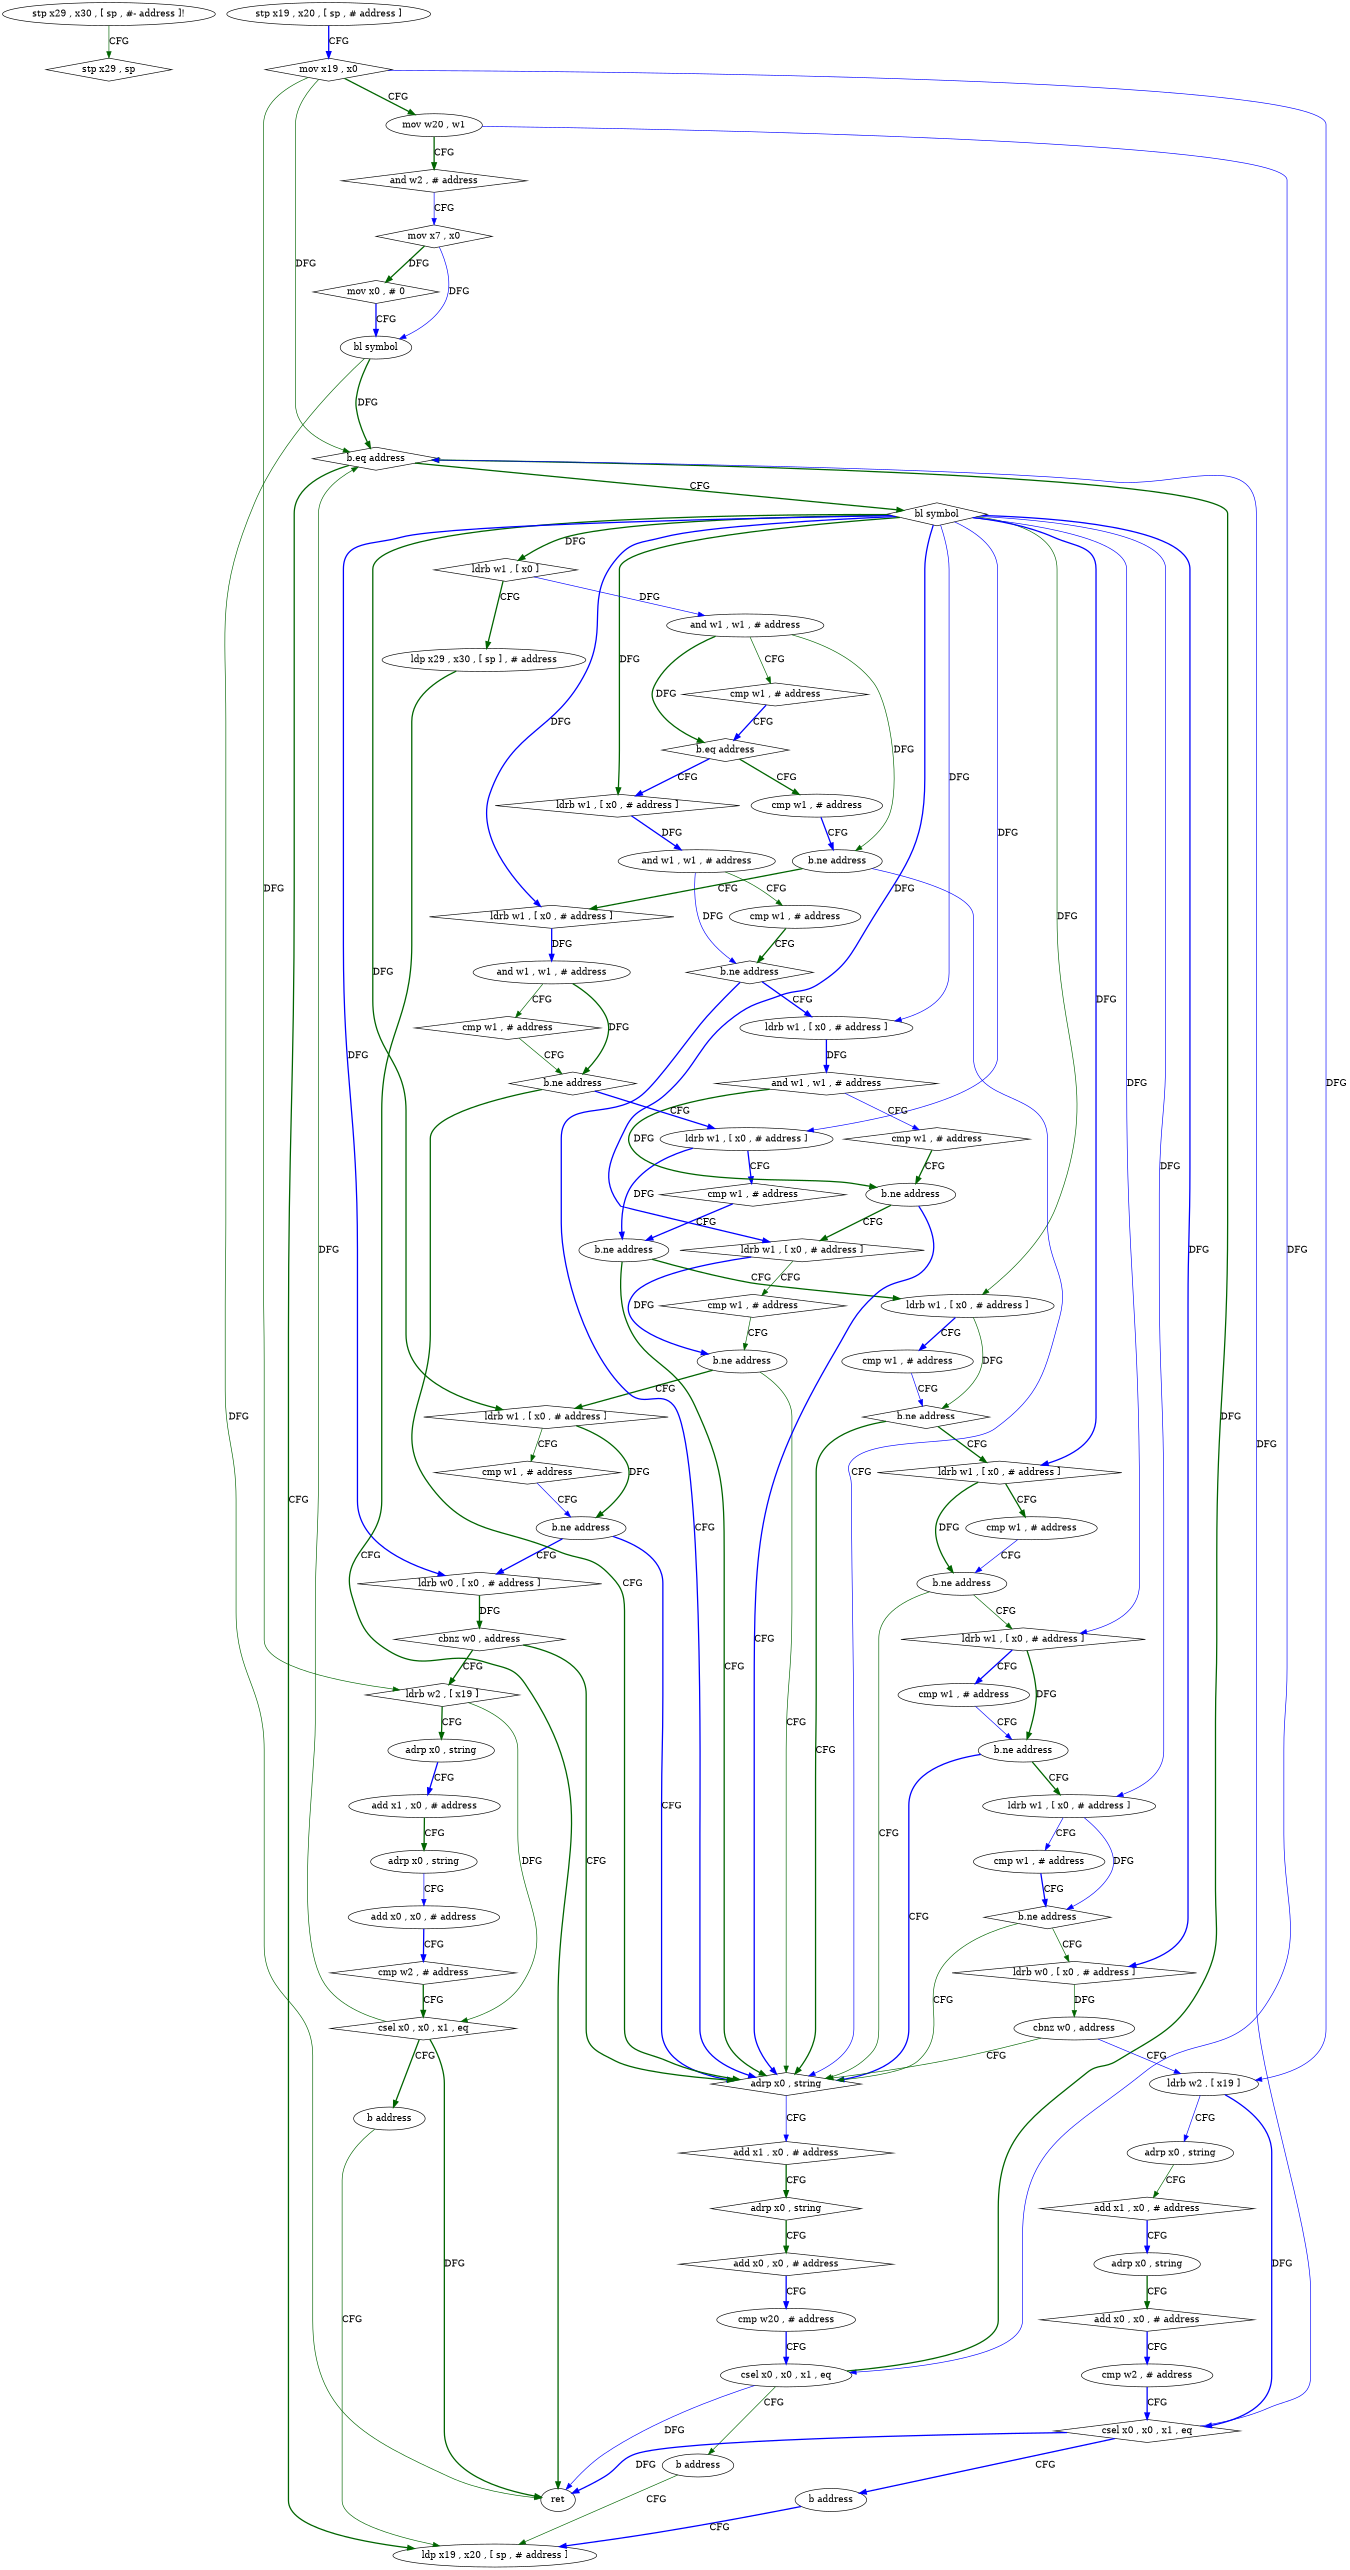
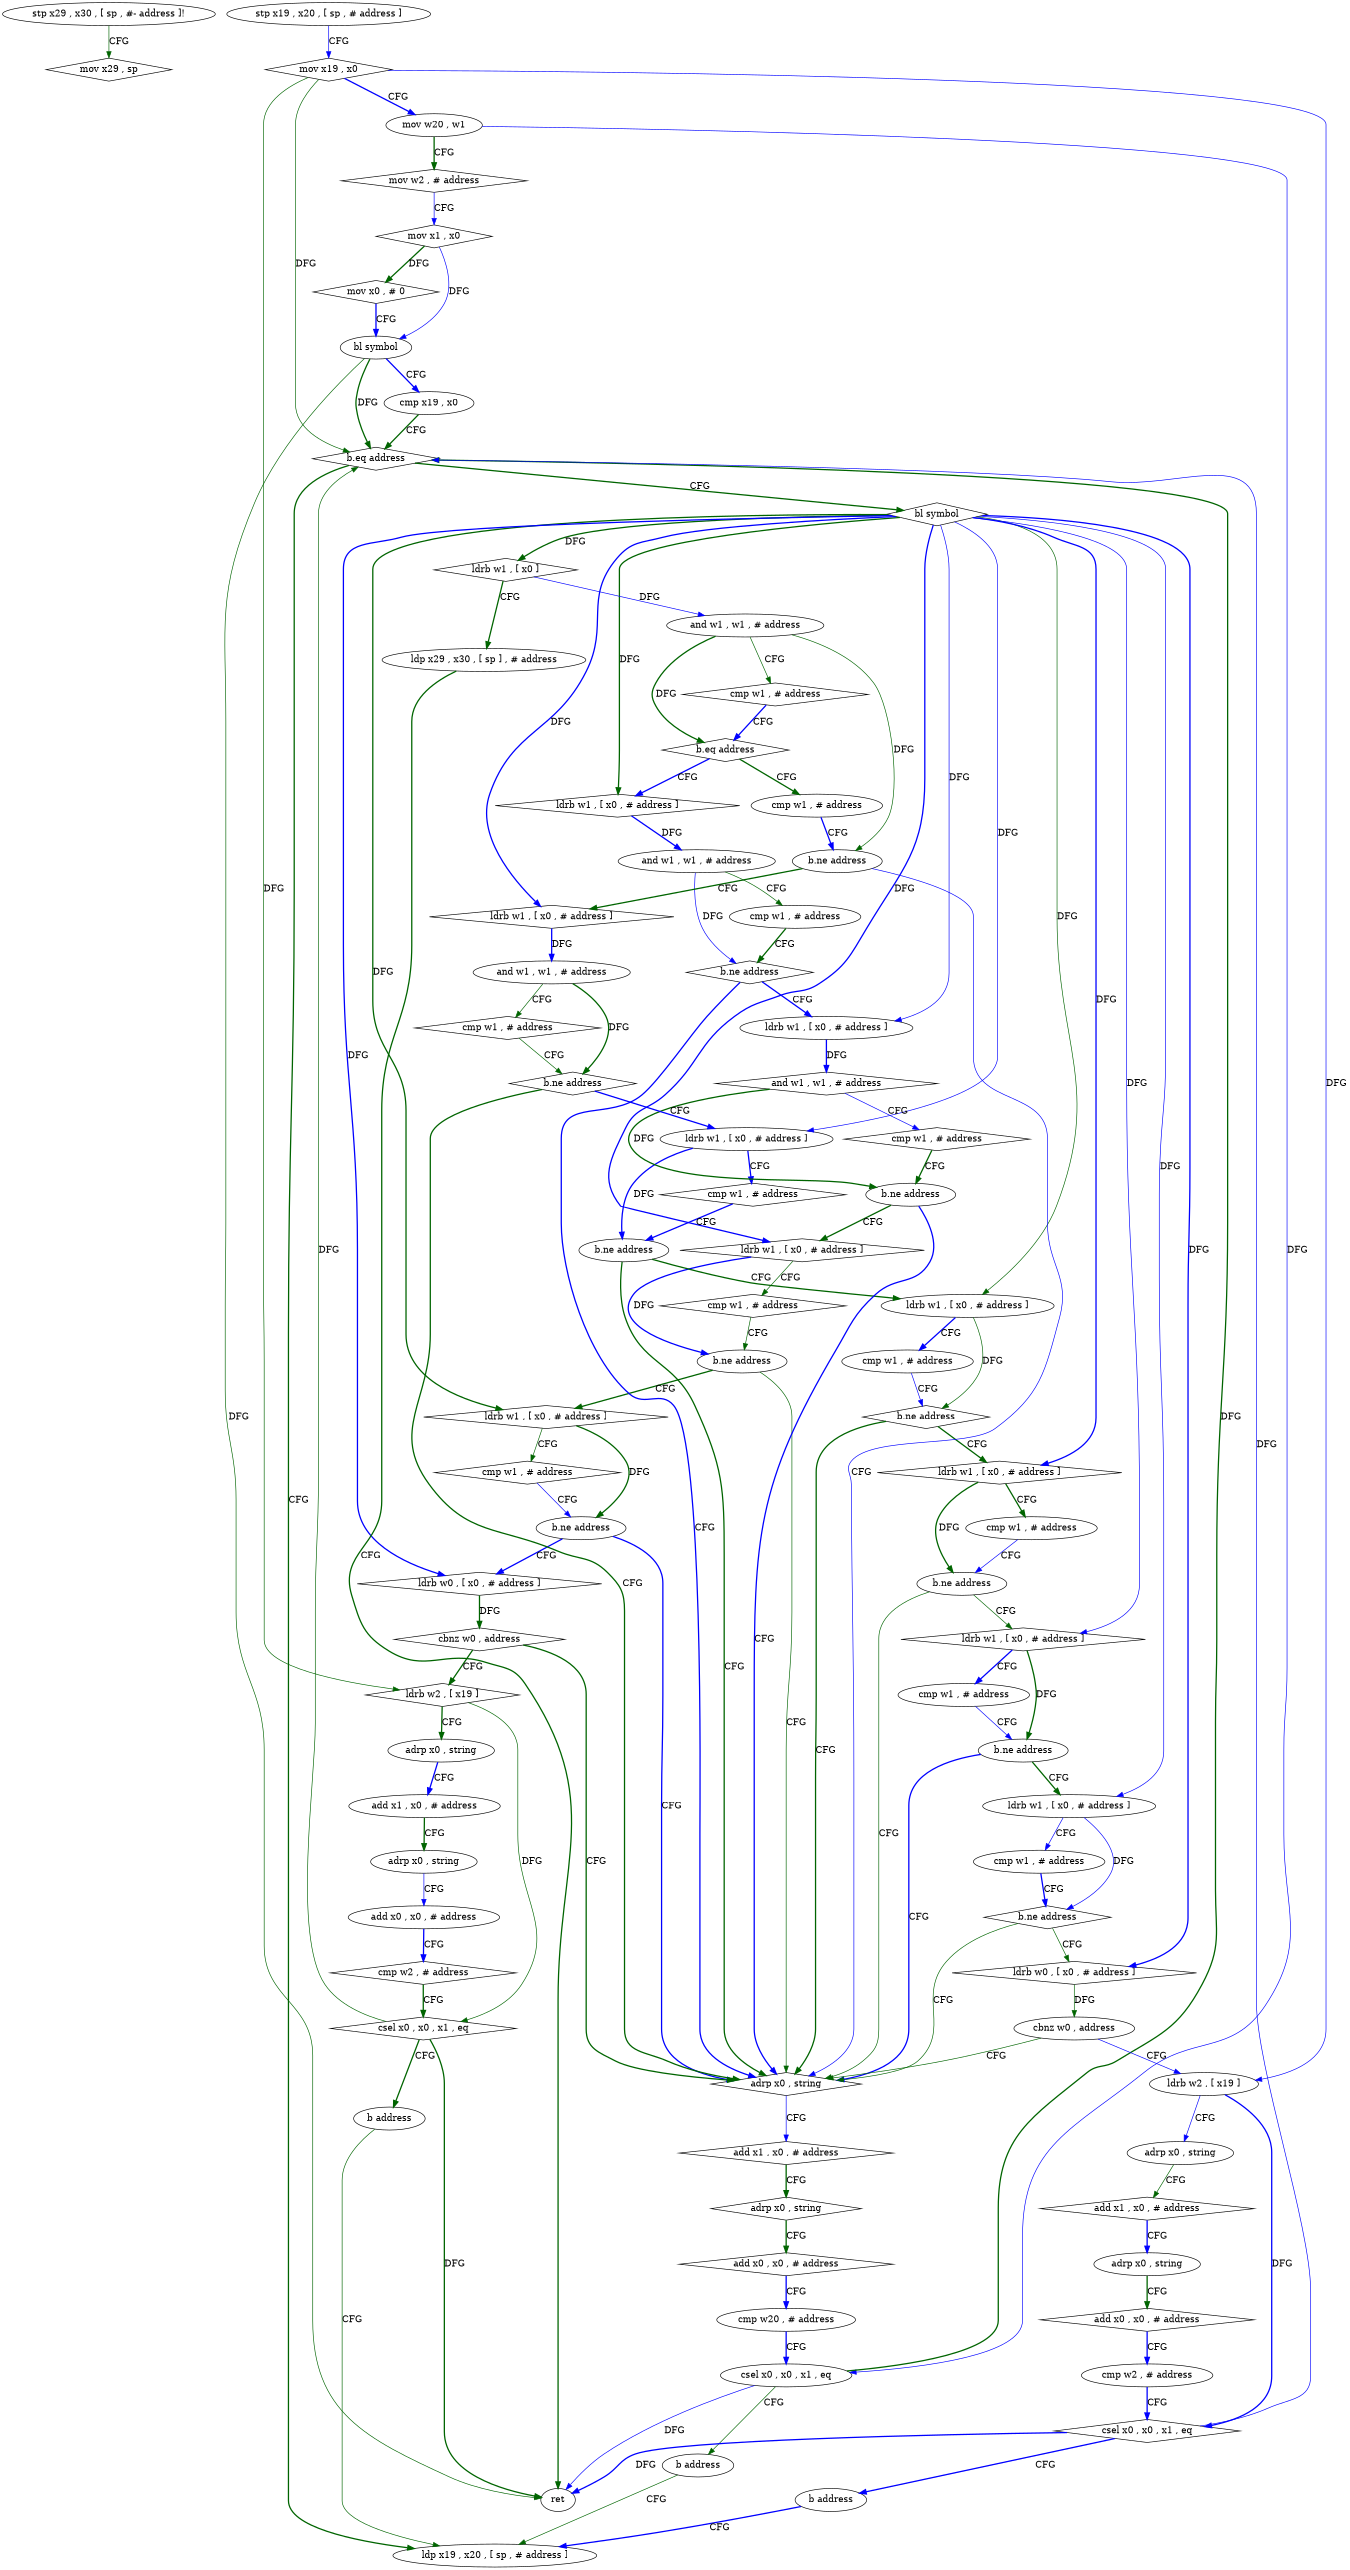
(329, 39) -> (329, 39)
(109, 70) -> (109, 70)
(377, 95) -> (377, 95)
(434, 181) -> (434, 181)
(434, 236) -> (434, 236)
none -> (429, 403)
